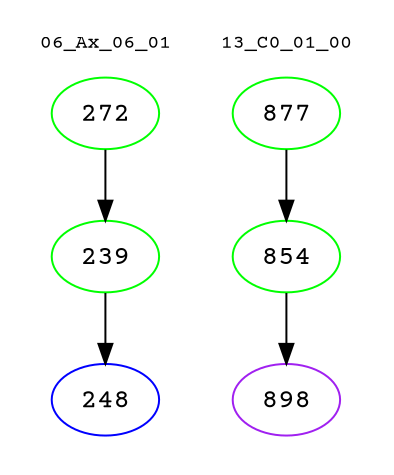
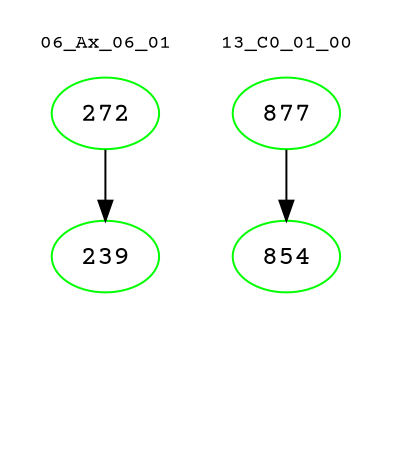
(105, 400) -> none
(286, 400) -> none
